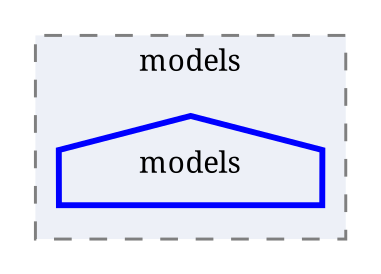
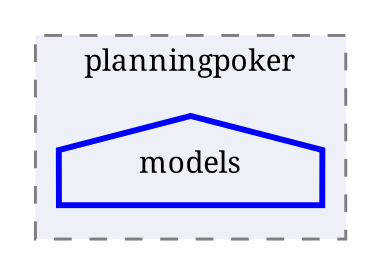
(191, 63) -> (191, 63)
